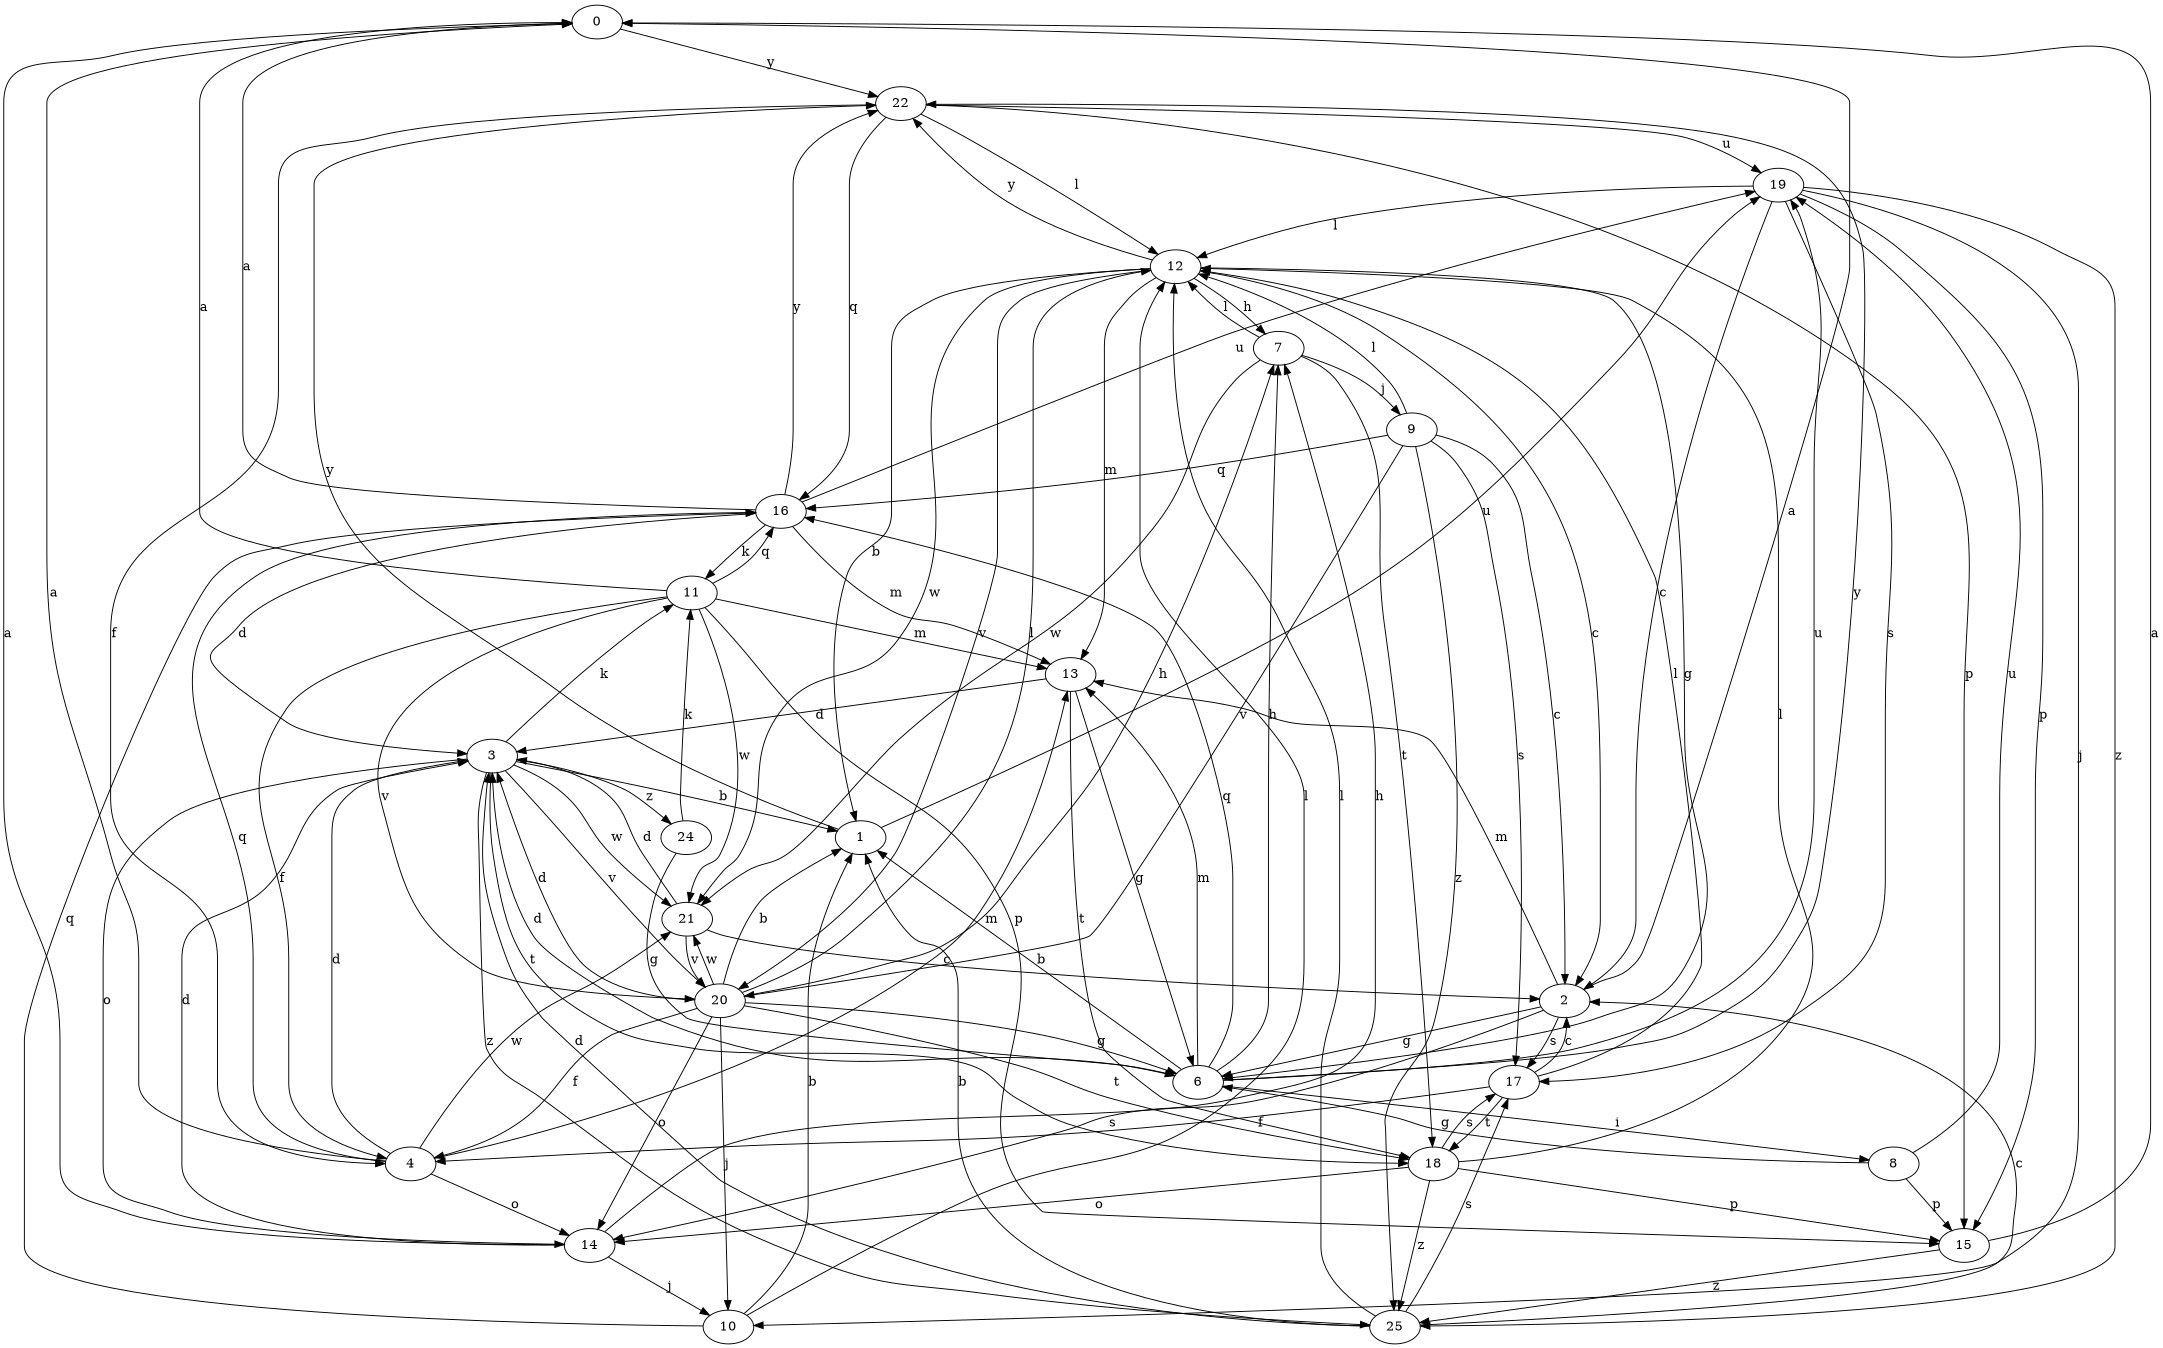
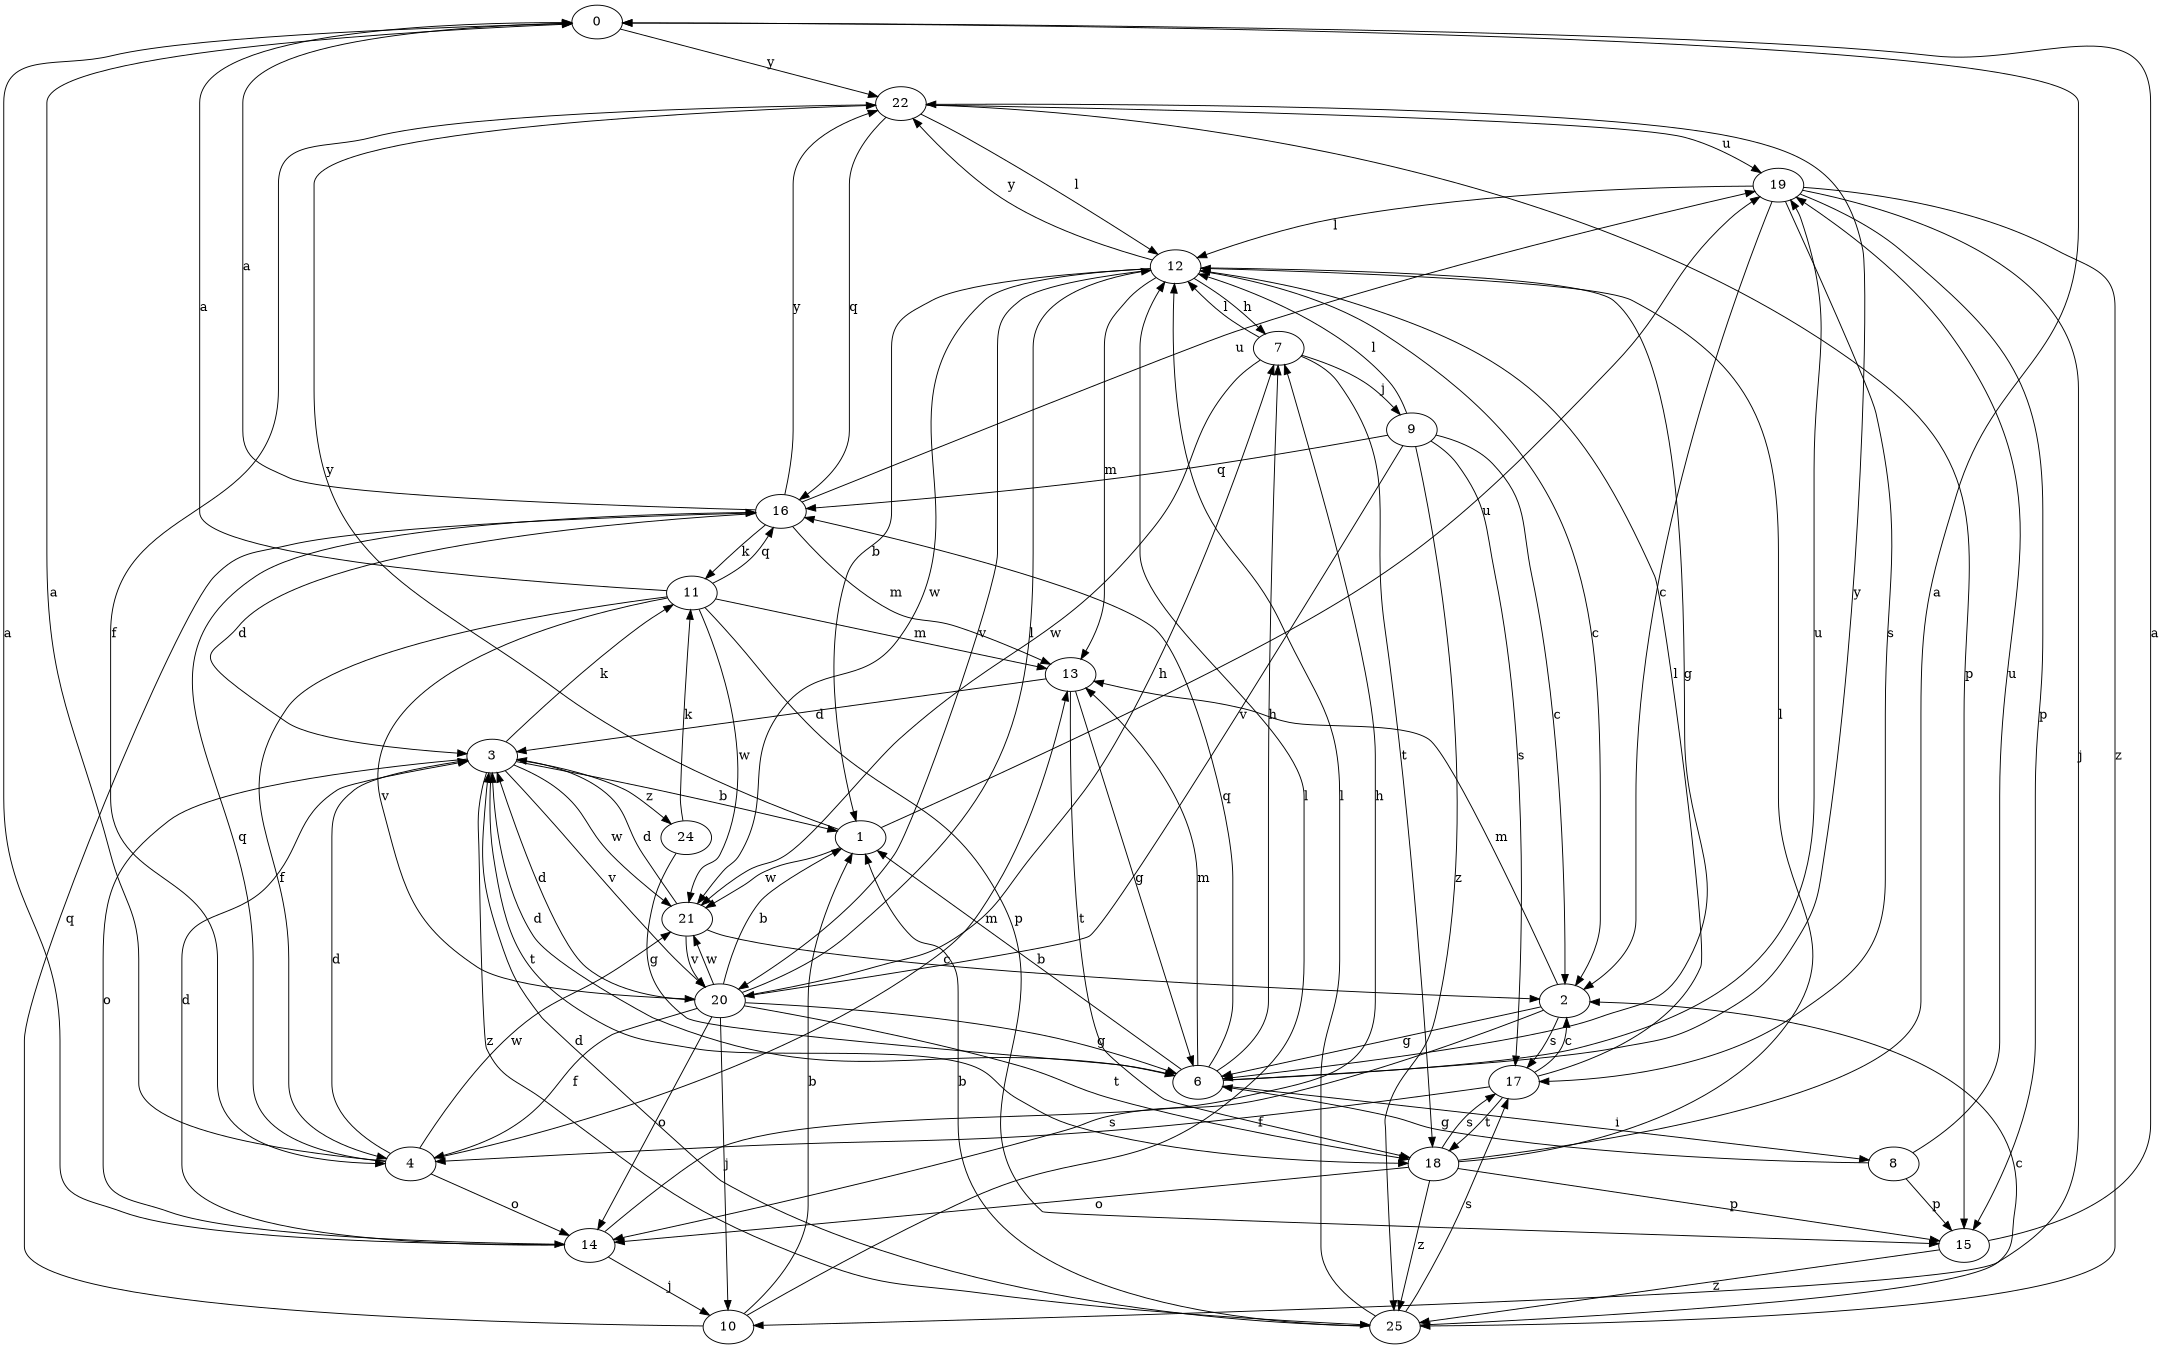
(1719, 69) -> (2073, 100)
none -> (774, 868)
